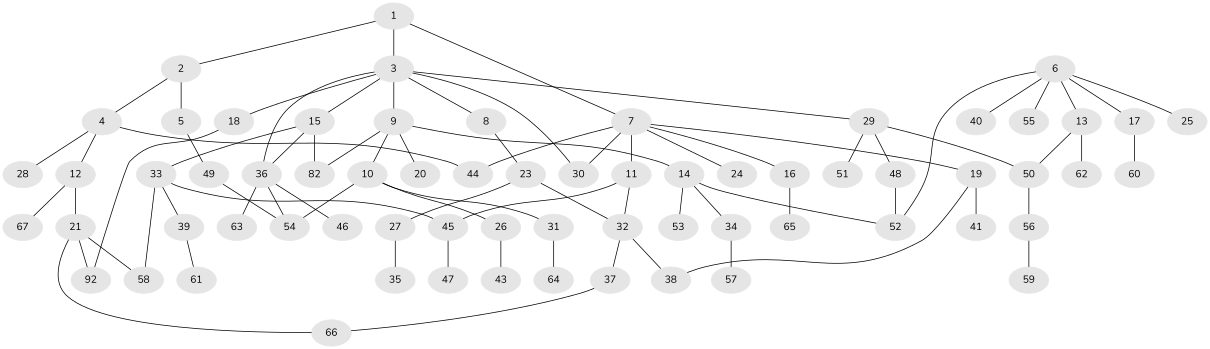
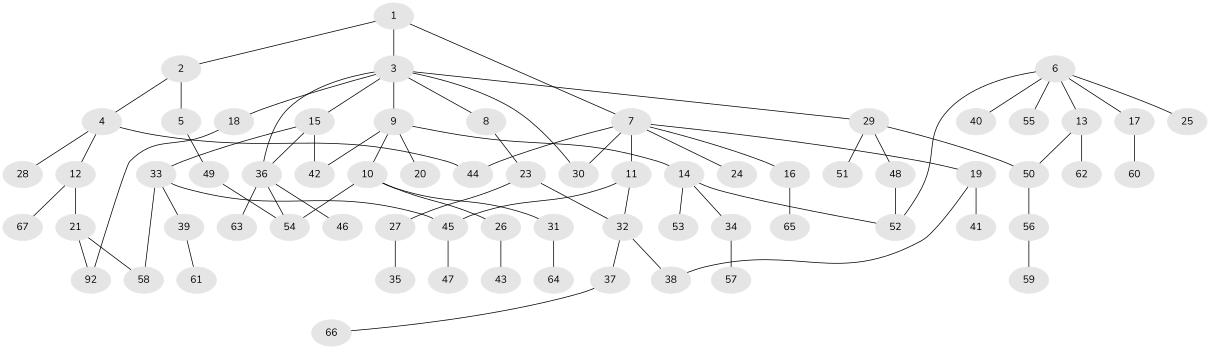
(315, 175) -> (315, 175)
(157, 324) -> none
